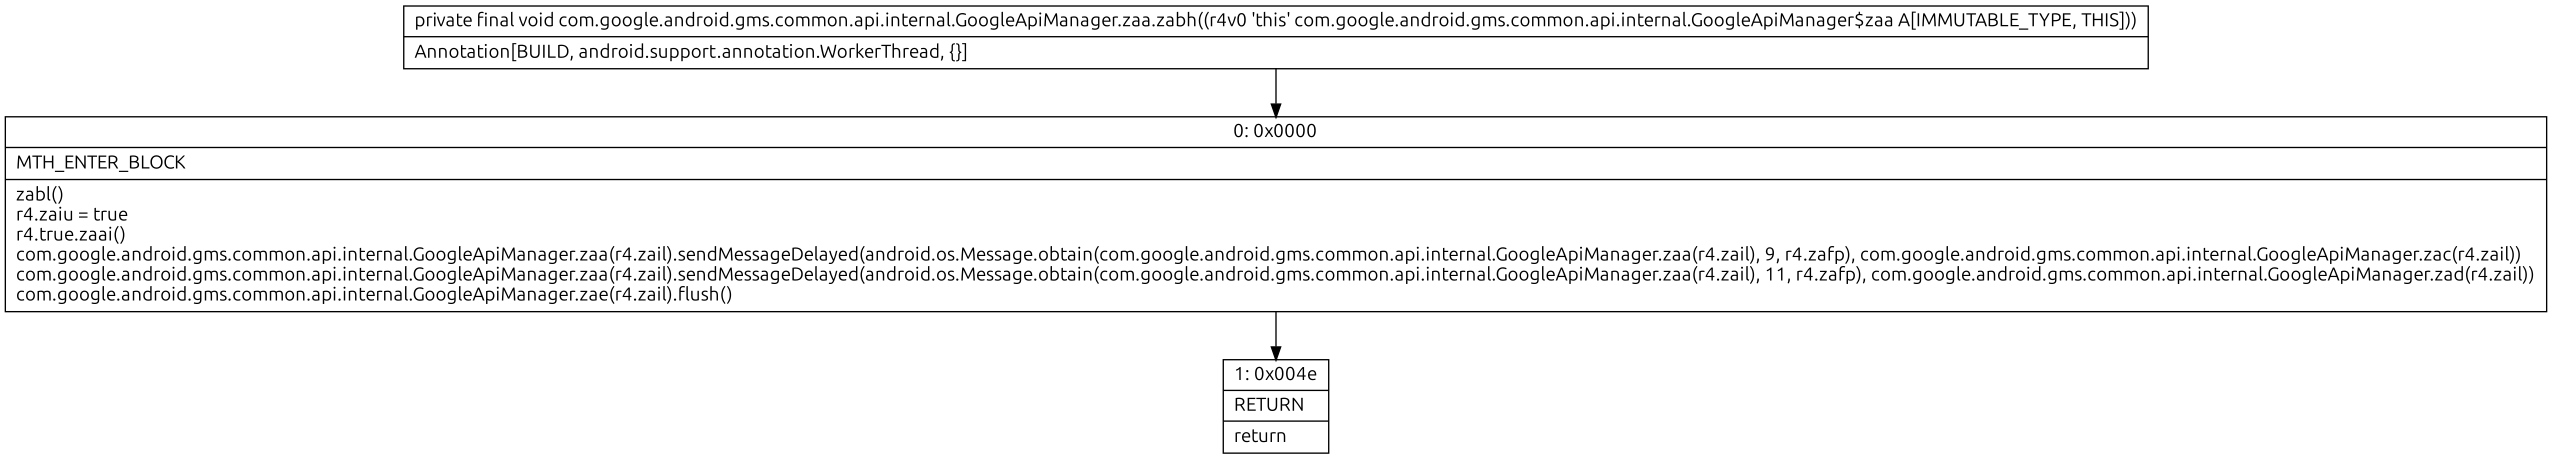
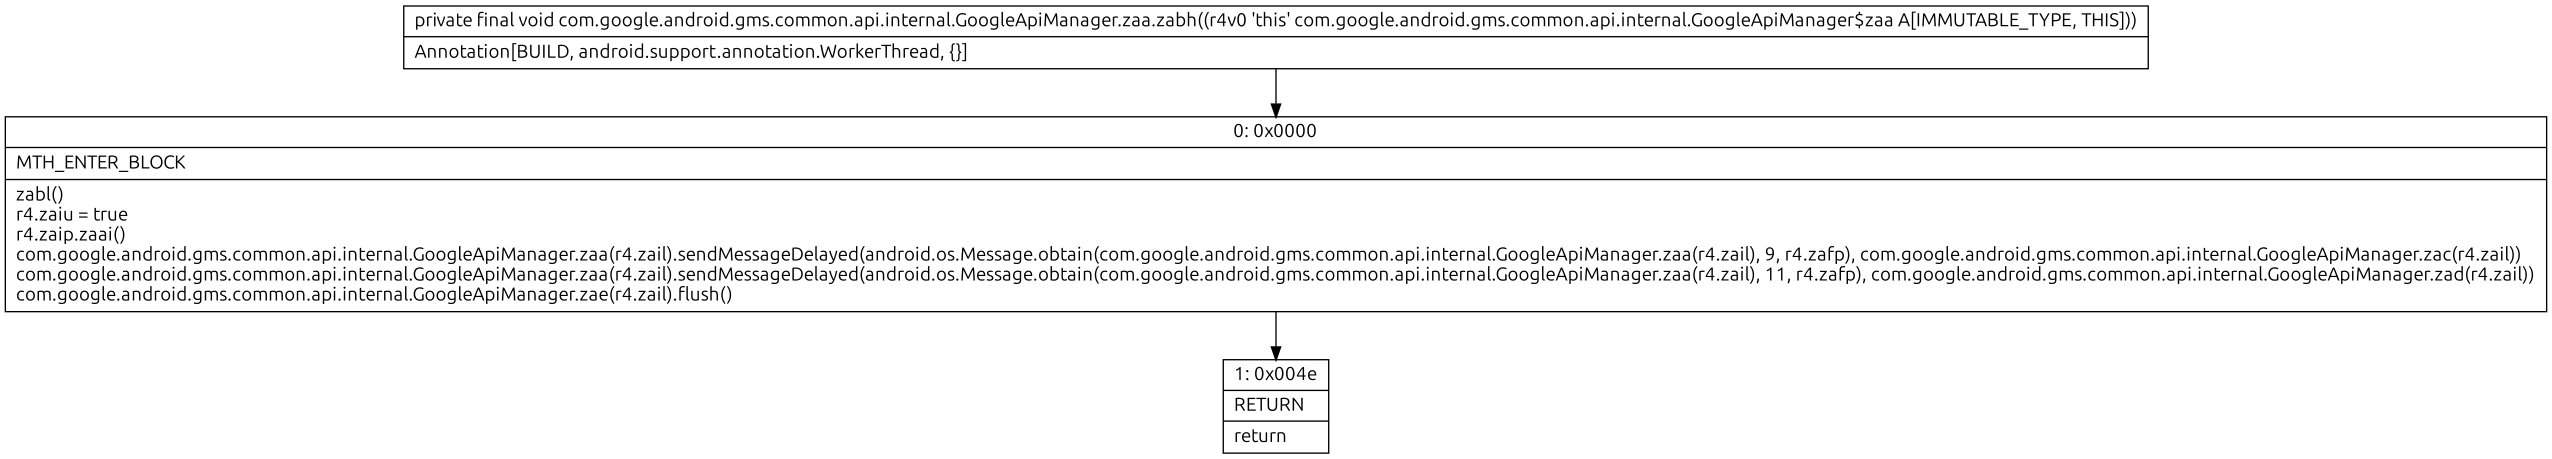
(71, 235) -> (71, 235)
